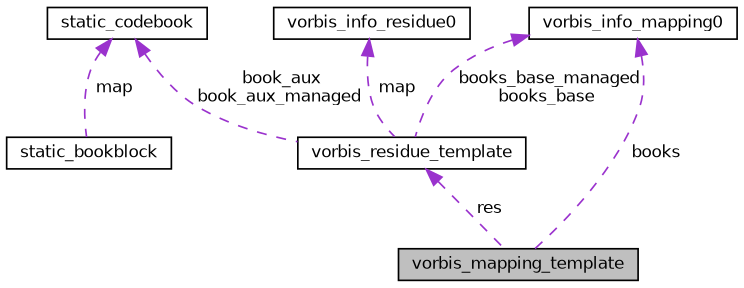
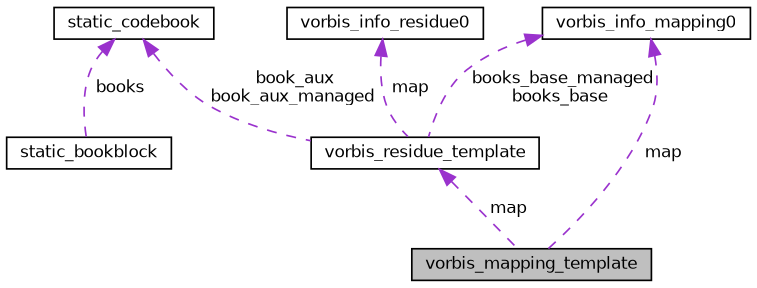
(111, 88) -> (118, 88)
(654, 153) -> (661, 153)
(488, 209) -> (506, 209)
